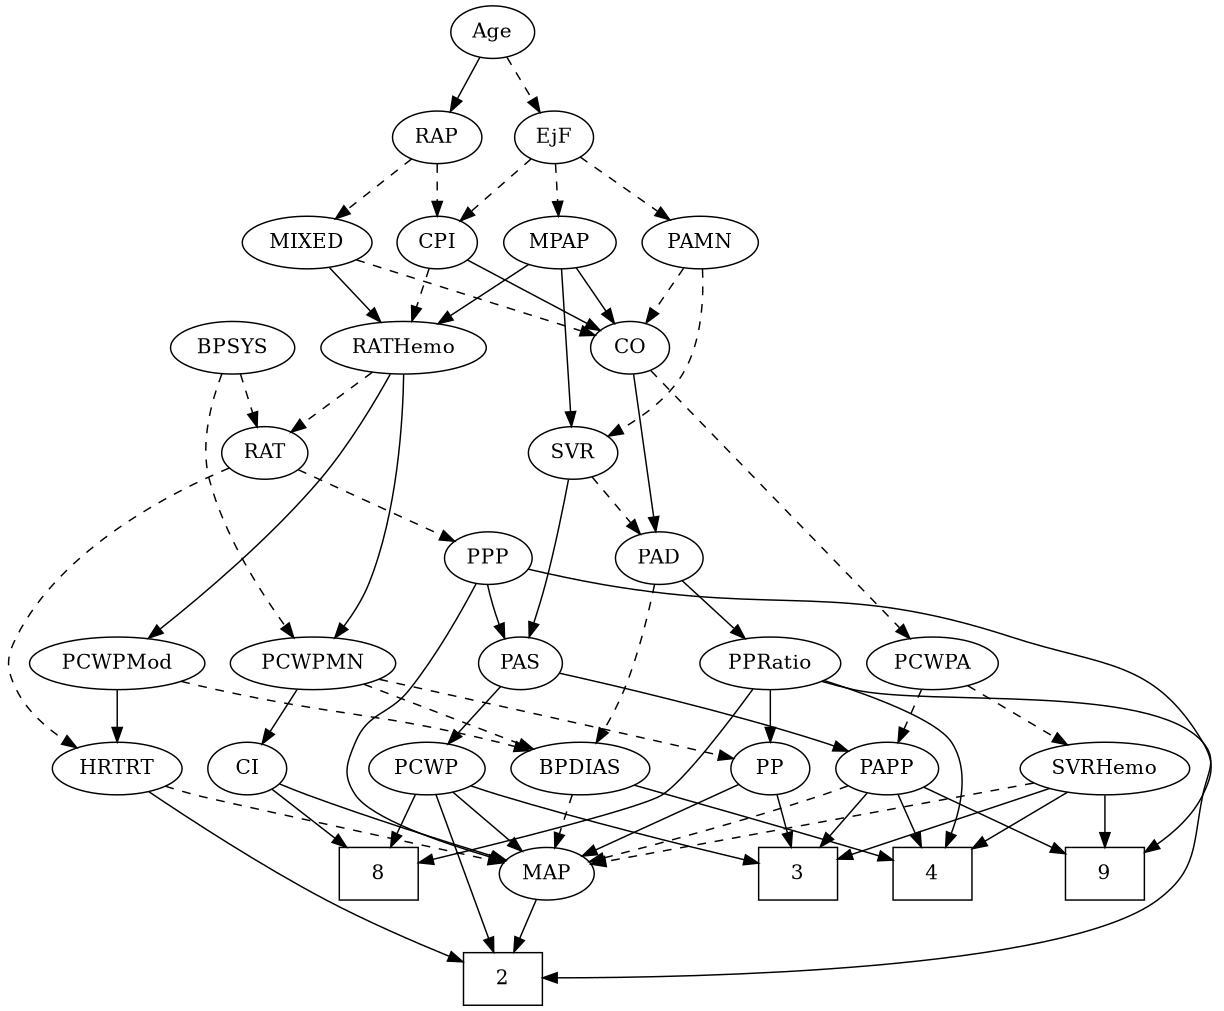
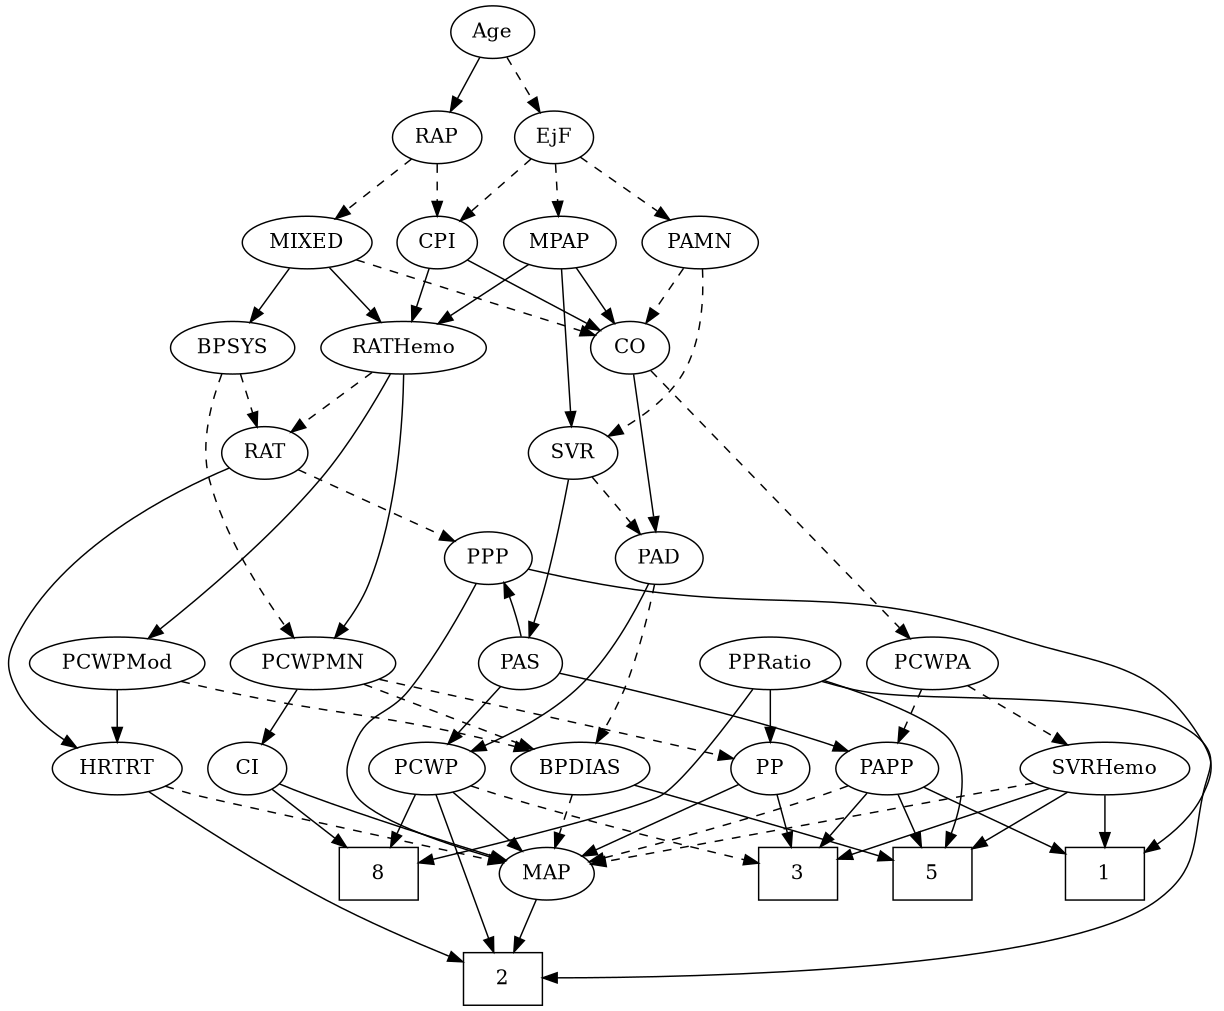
none -> (274, 289)
(422, 291) -> (422, 291)
(61, 576) -> (61, 576)
(493, 605) -> (516, 616)
(711, 607) -> (575, 690)
(607, 825) -> (607, 825)
(933, 874) -> (933, 874)
(1105, 874) -> (1105, 874)
